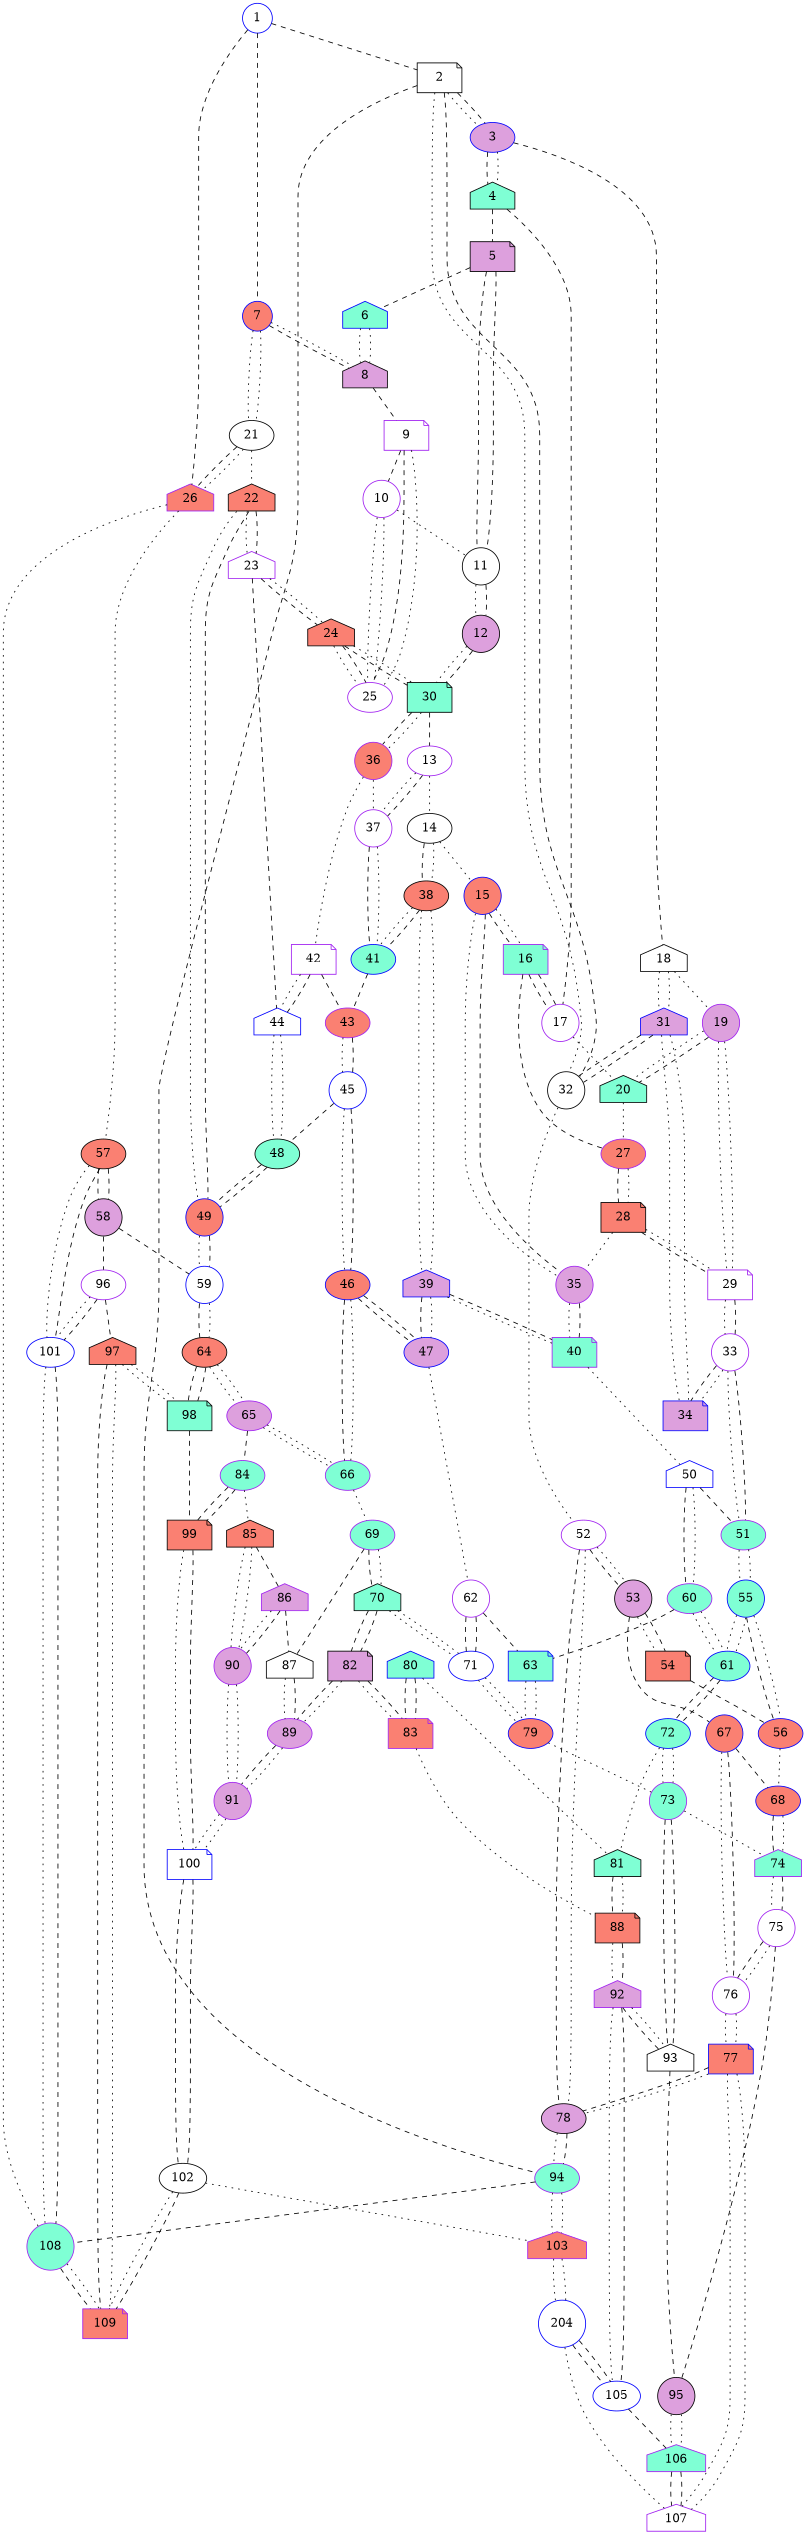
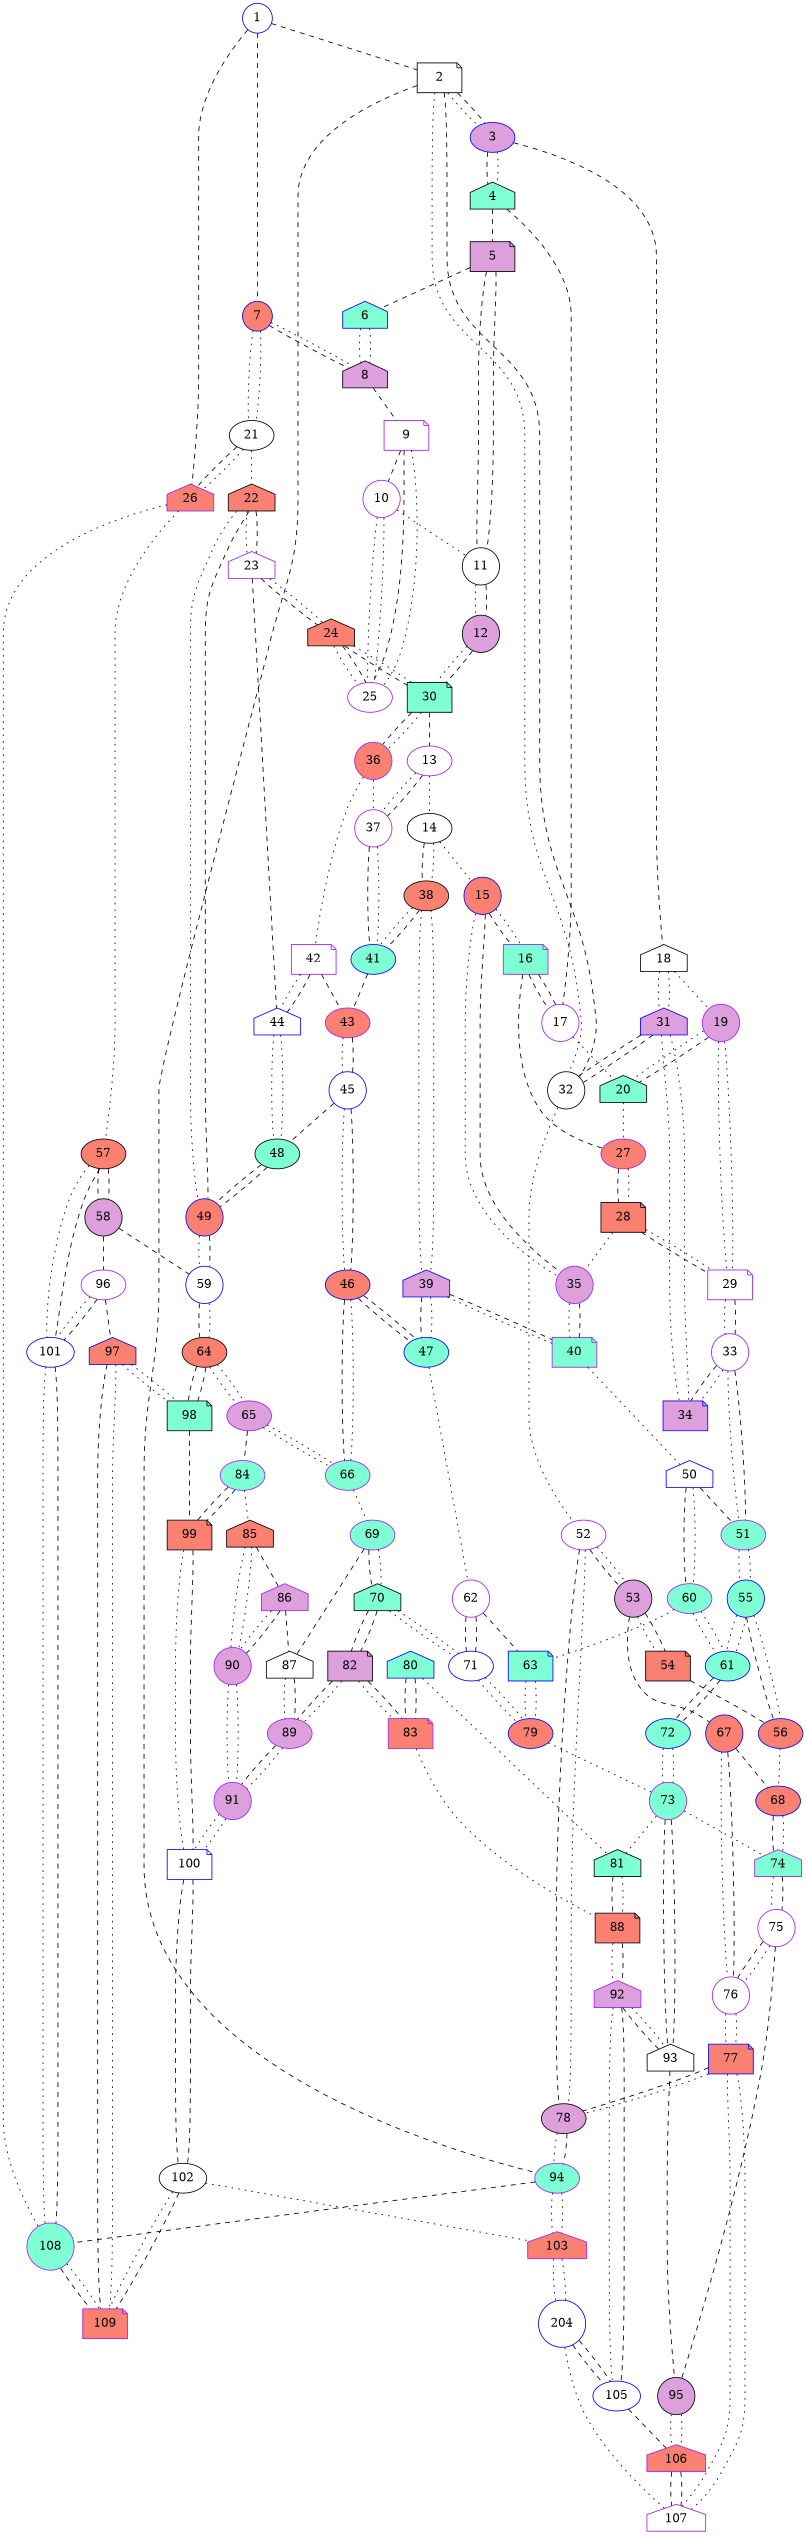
(113, 1352) -> (113, 1352)
(426, 1352) -> (426, 1352)
(615, 1637) -> (615, 1637)
(636, 1798) -> (641, 1835)
(676, 2460) -> (676, 2460)
